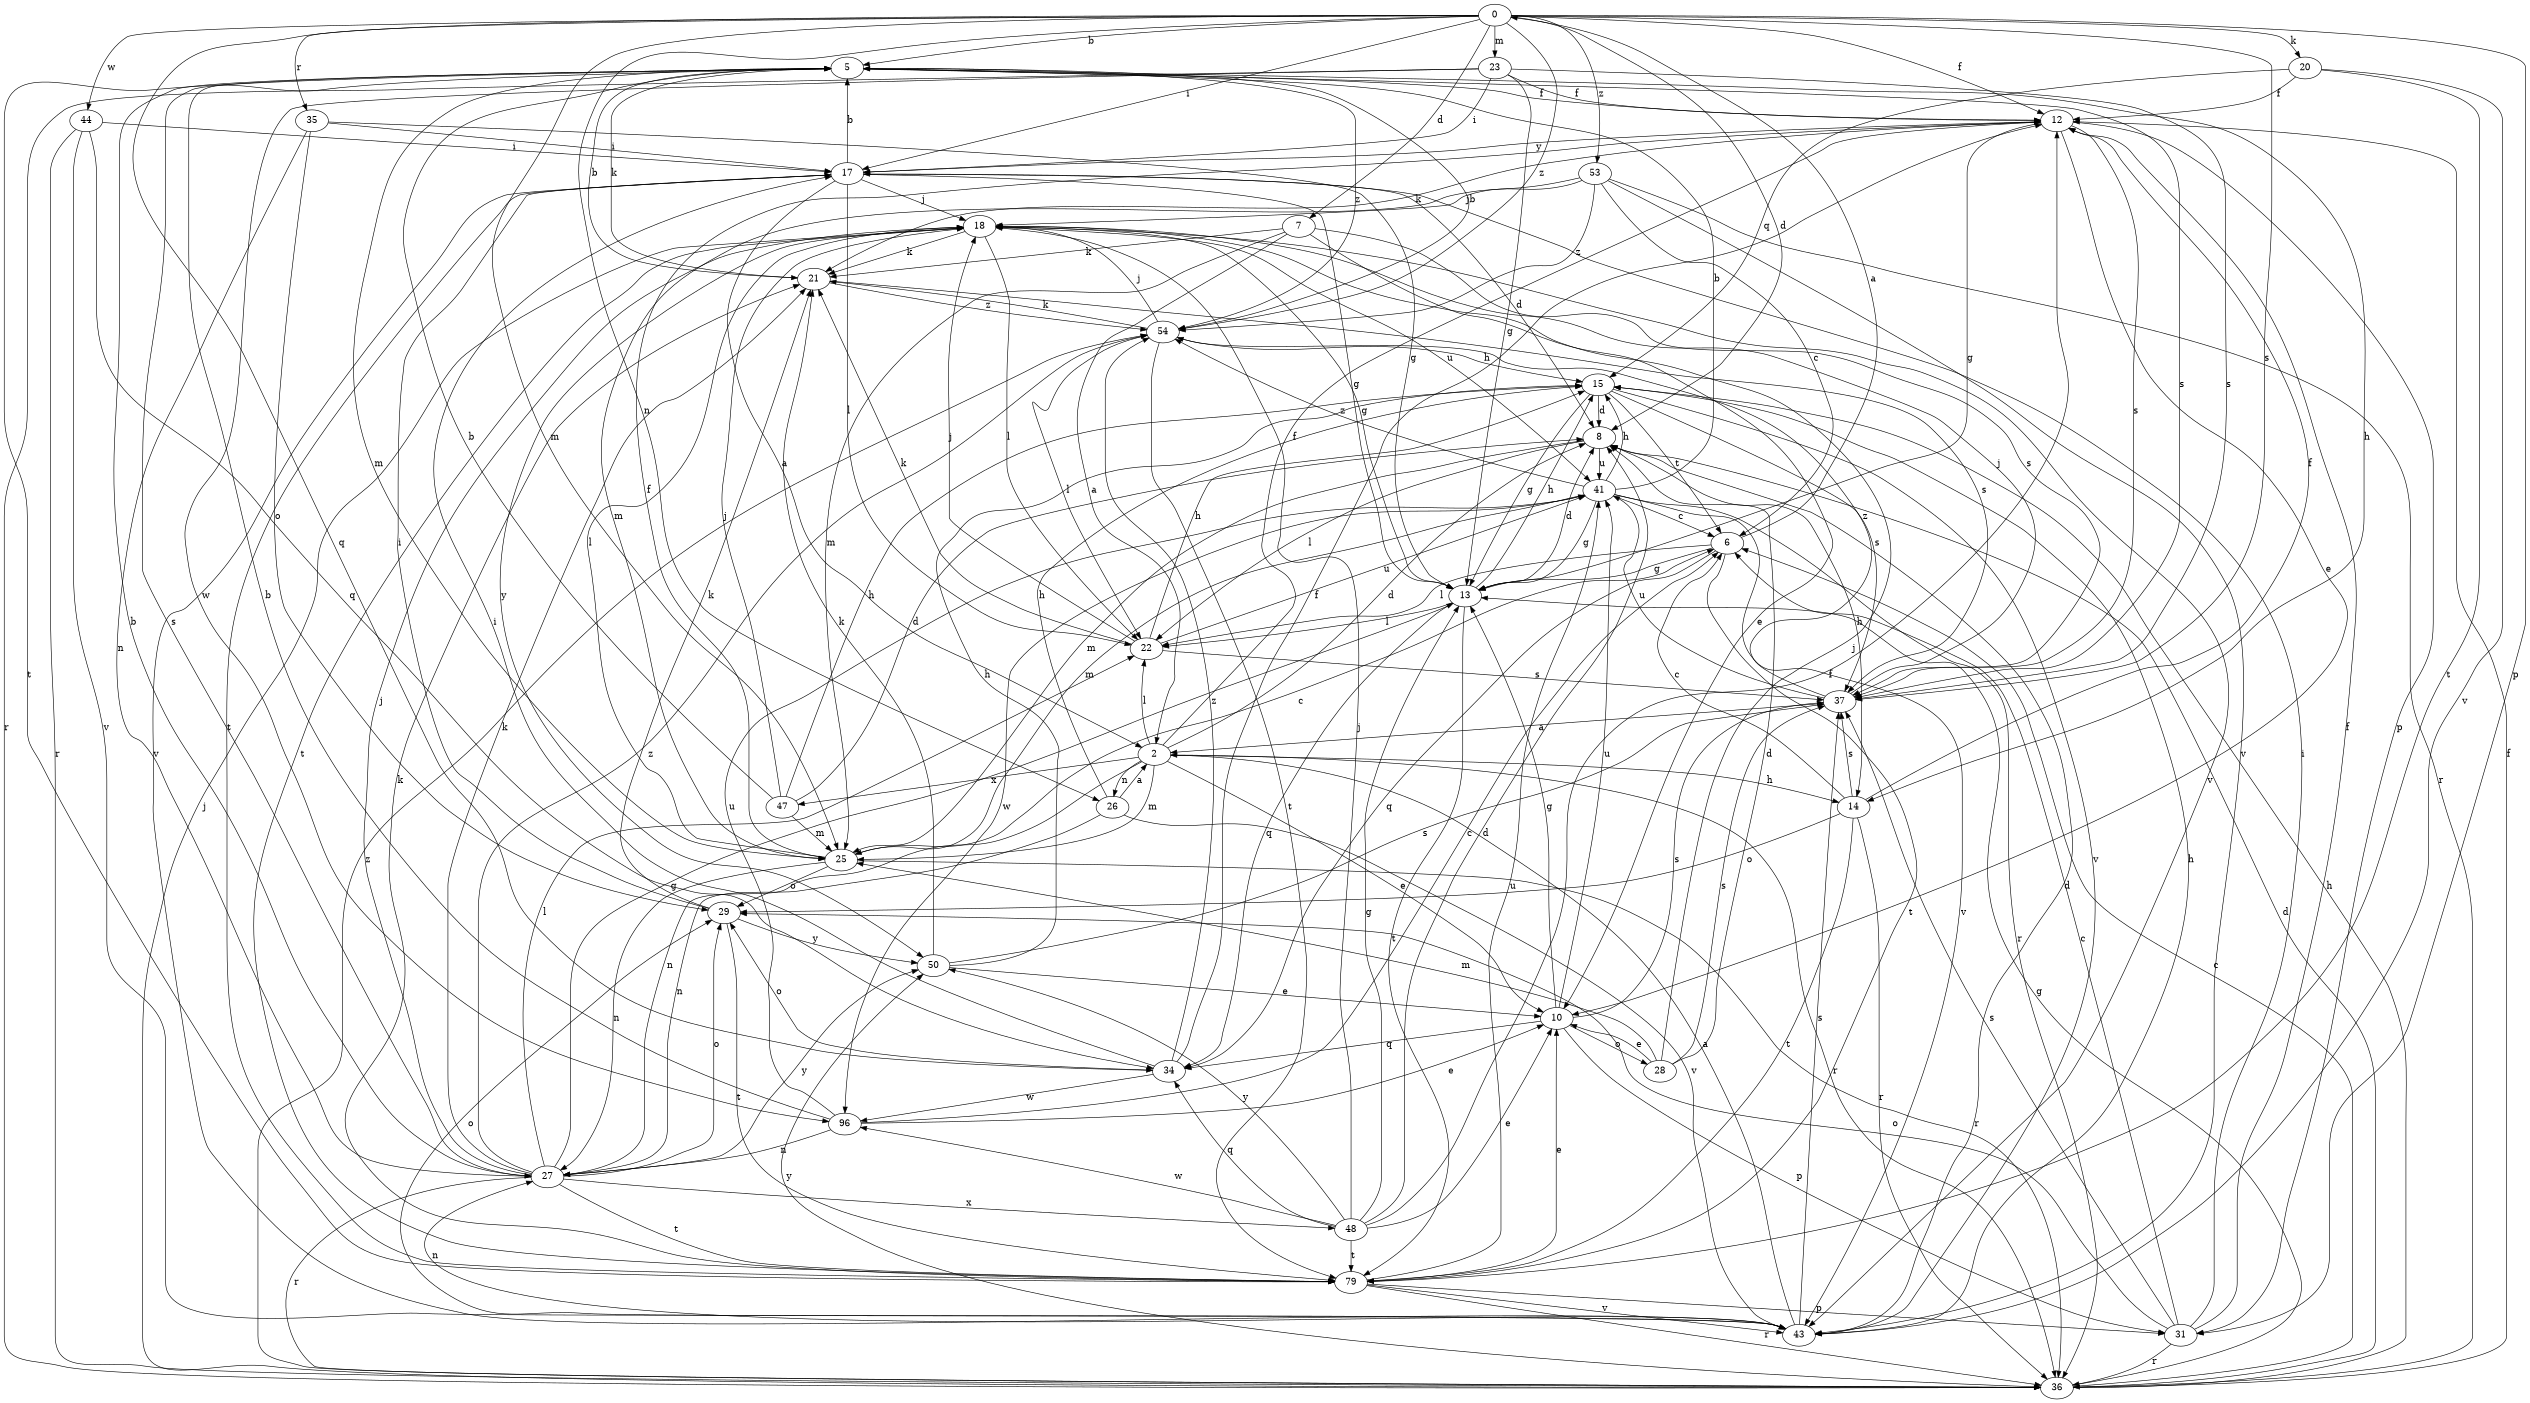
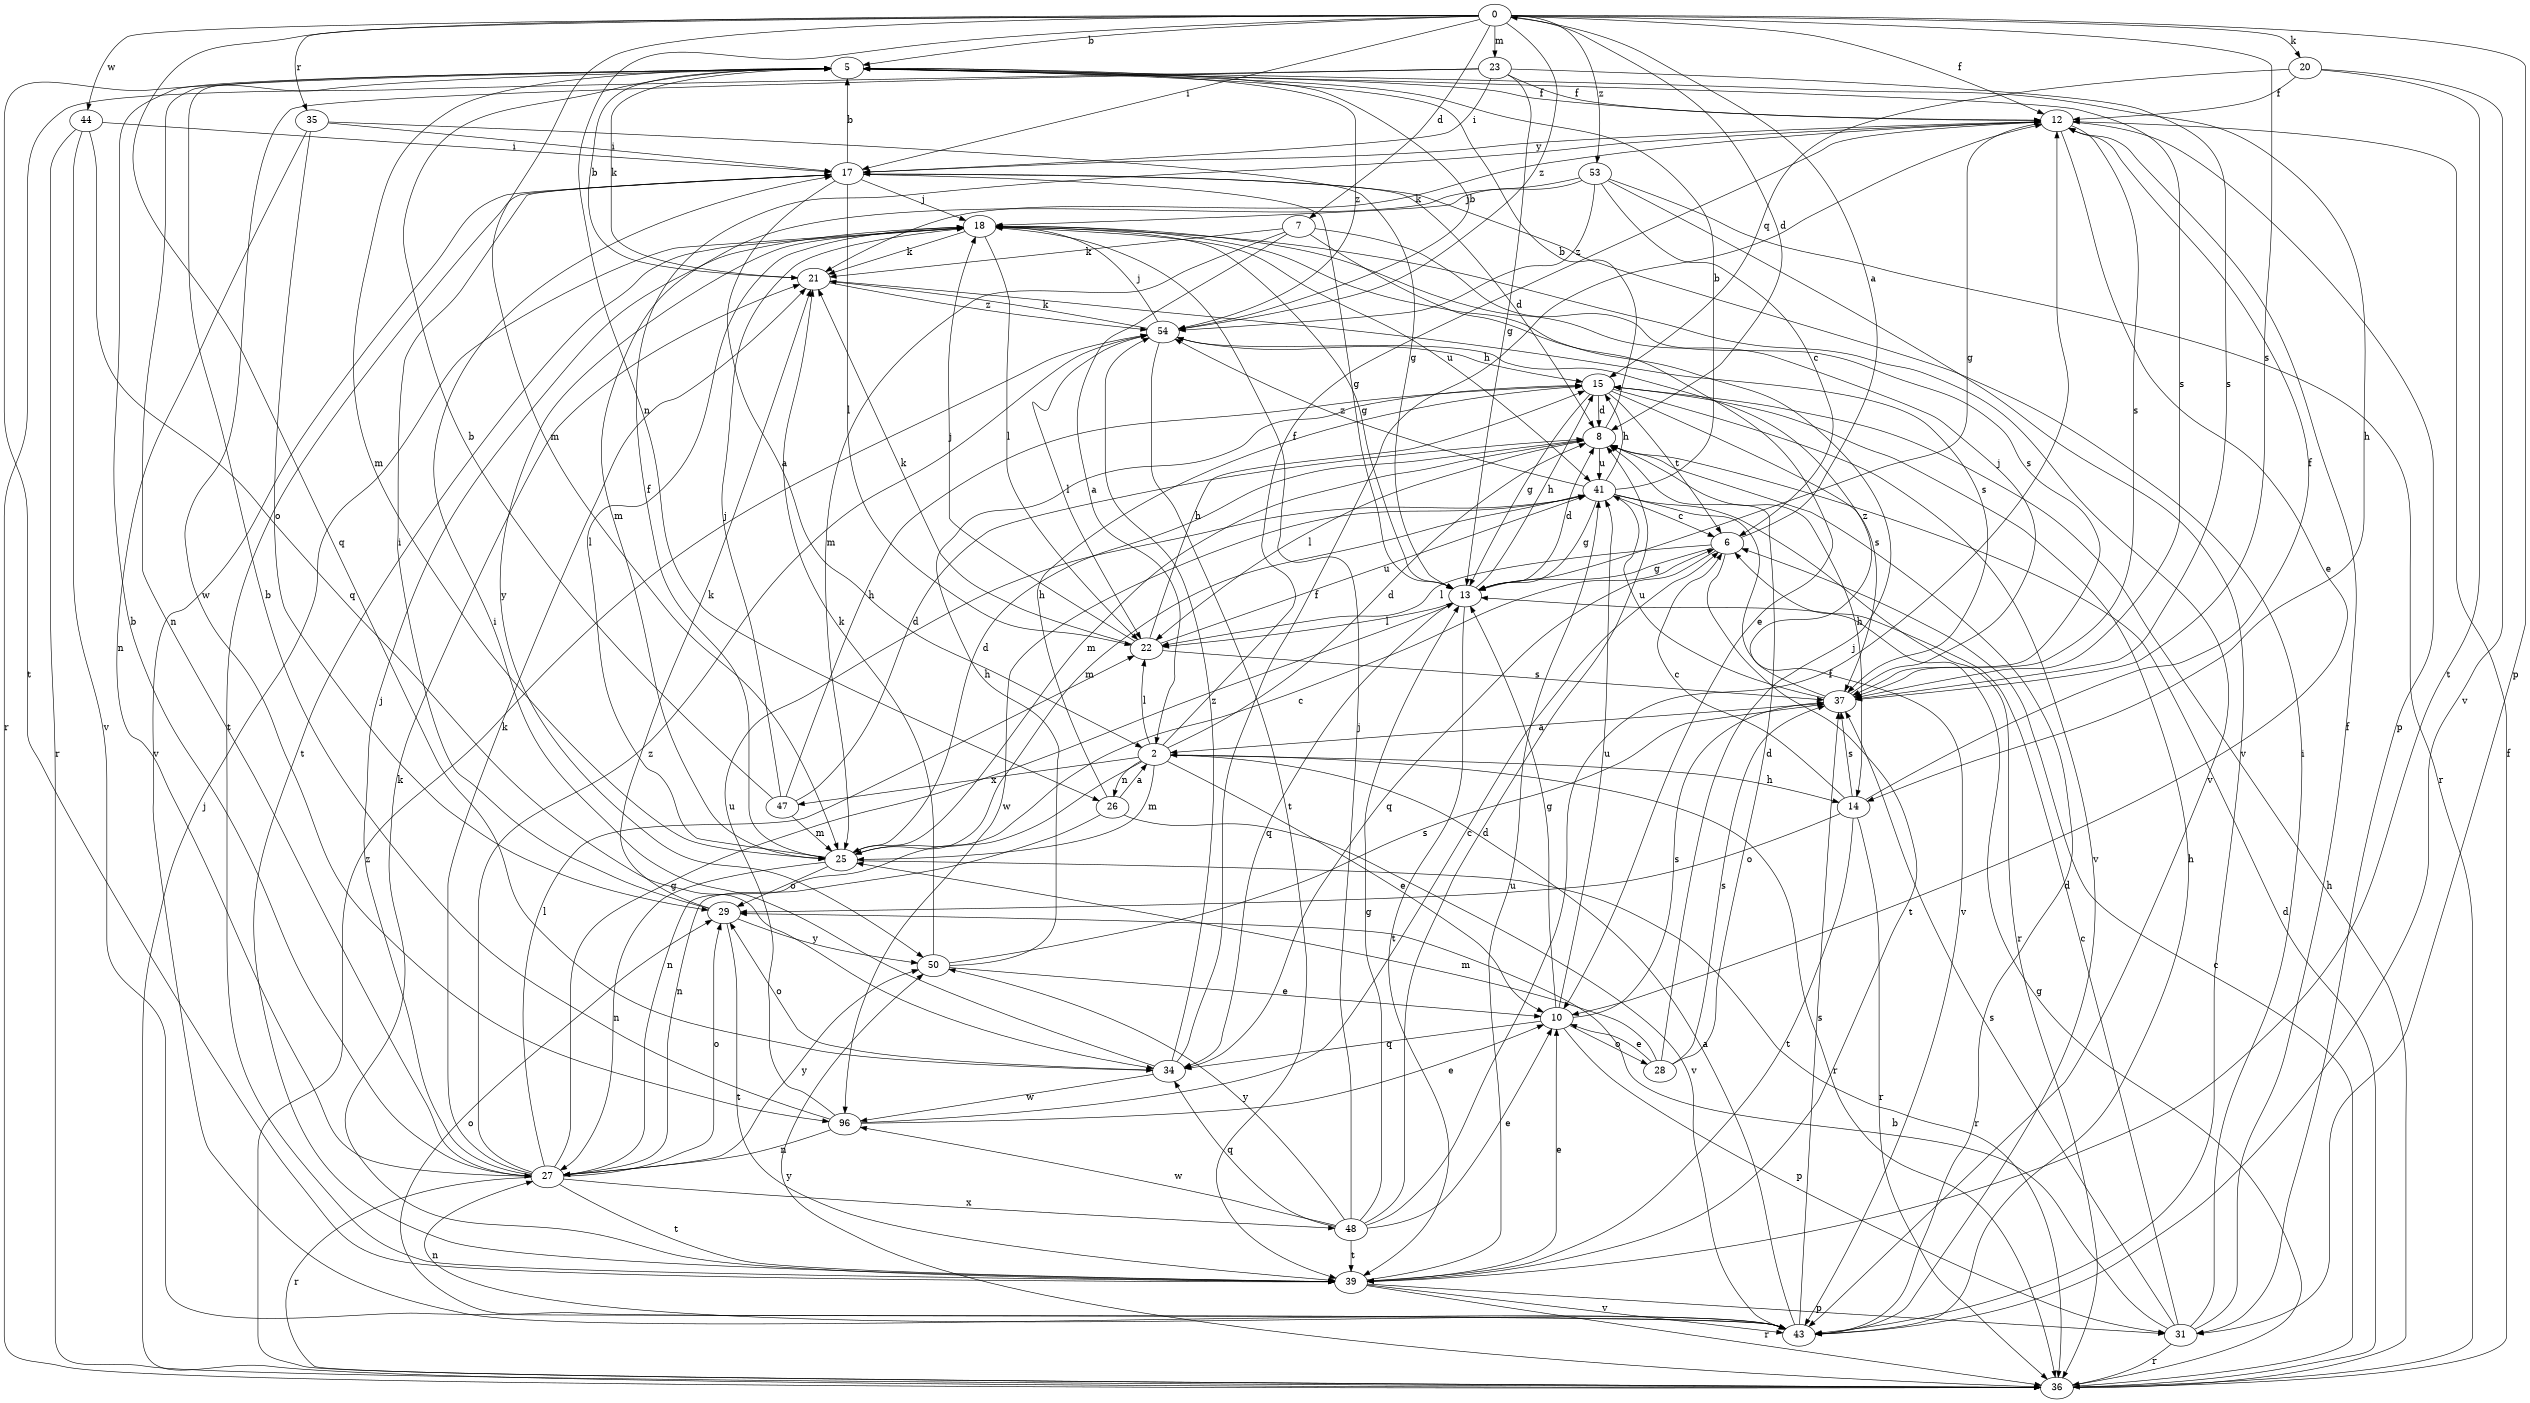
none -> (1367, 93)
none -> (1139, 541)
(174, 622) -> (174, 622)
(1895, 1124) -> (1895, 1124)
(1351, 1282) -> (1351, 1282)
